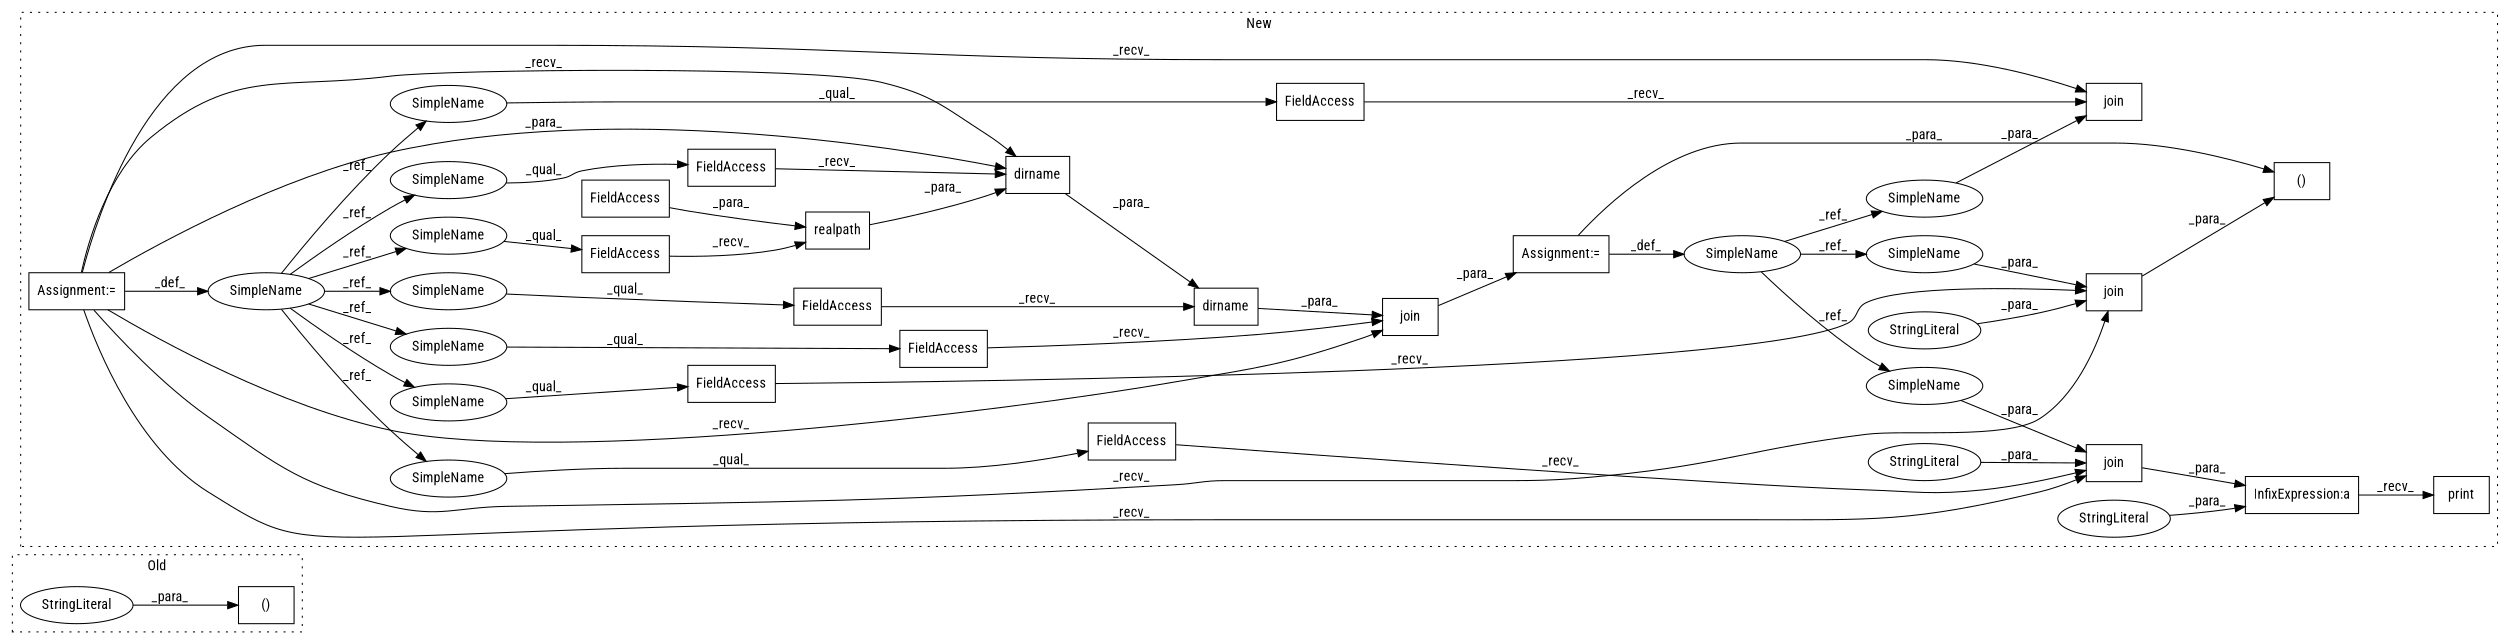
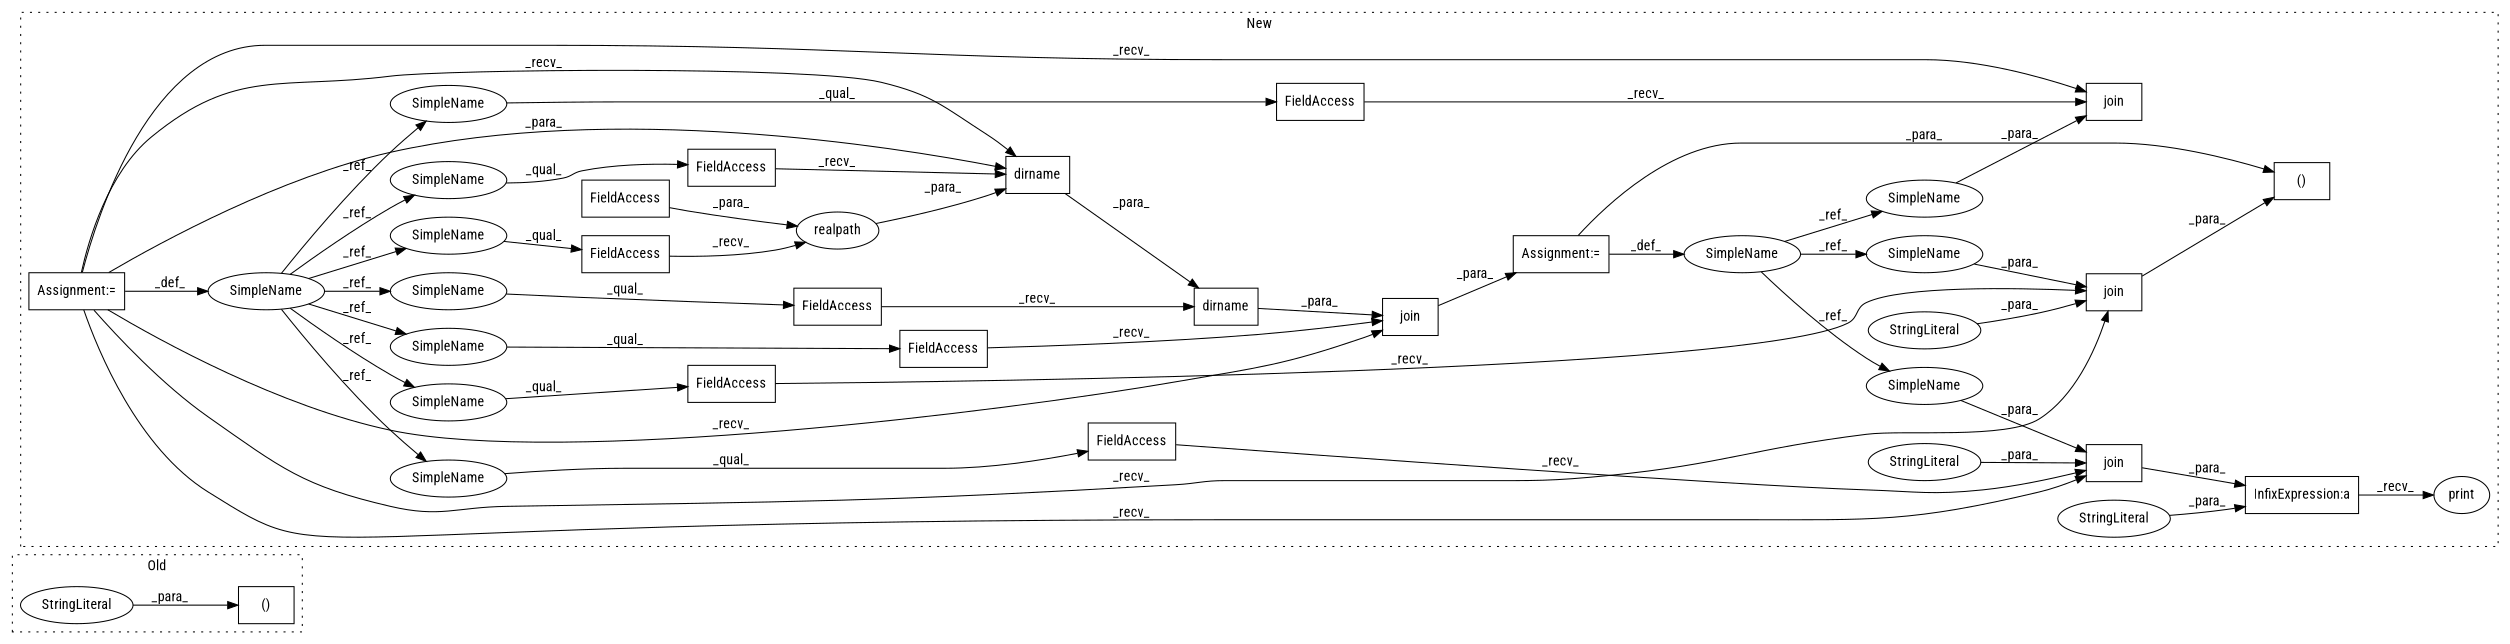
(838, 231) -> (838, 231)
(2461, 495) -> (2462, 495)
